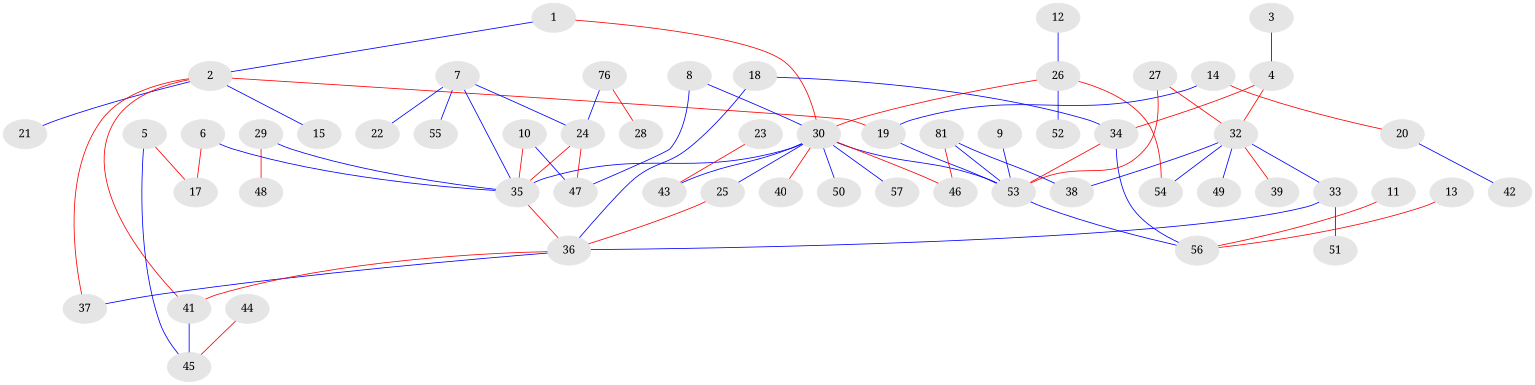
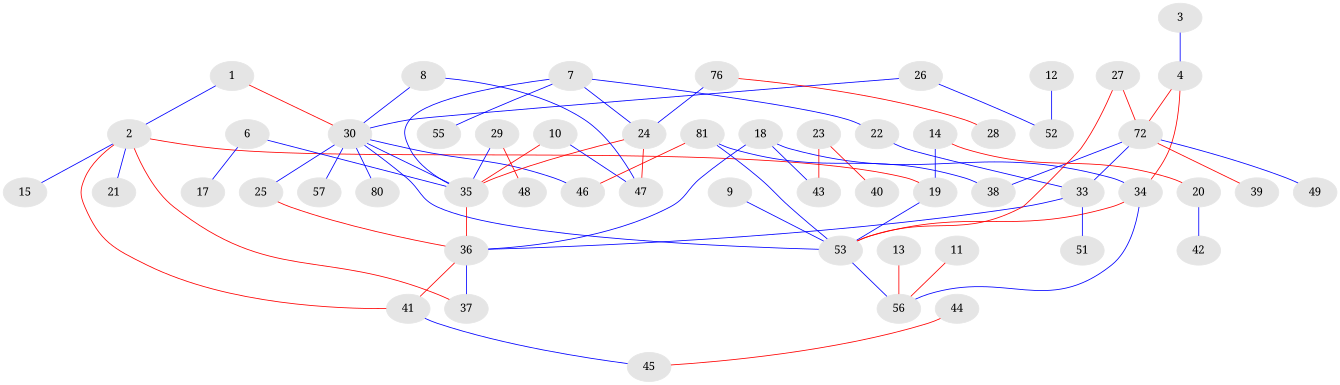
(1058, 47) -> (1052, 105)
(936, 99) -> (634, 100)
(145, 134) -> none
(1236, 134) -> (1141, 134)
(199, 163) -> (225, 163)
(800, 163) -> (848, 163)
(891, 163) -> (489, 162)
(732, 166) -> (795, 168)
none -> (982, 168)
(839, 192) -> (377, 192)
(1161, 192) -> none
